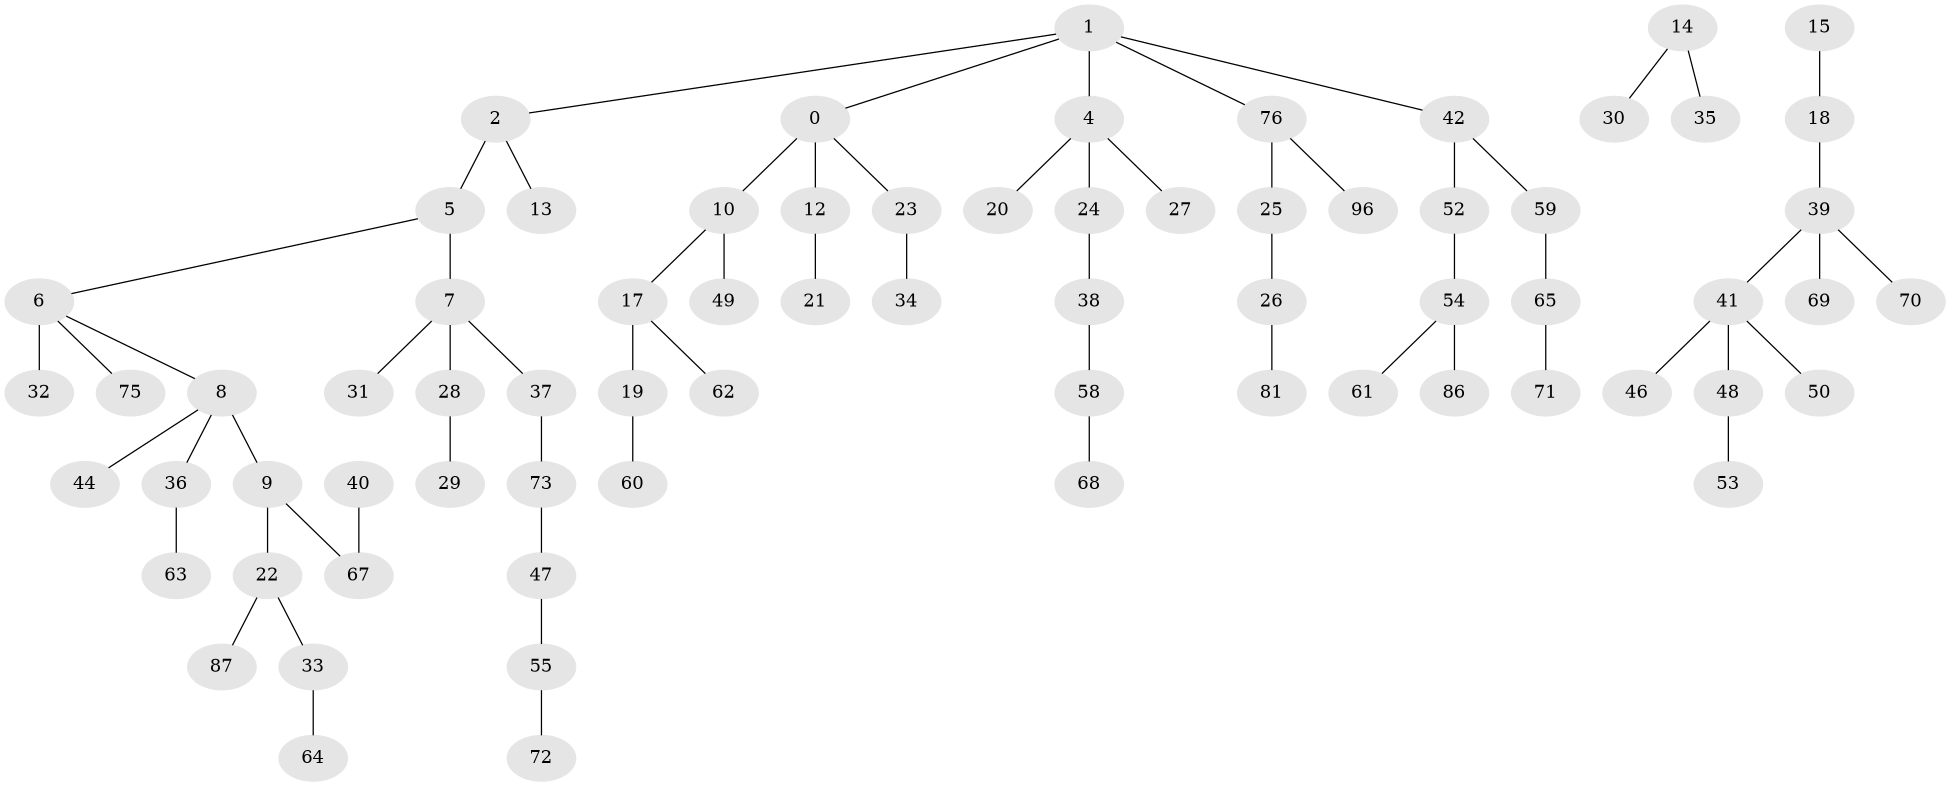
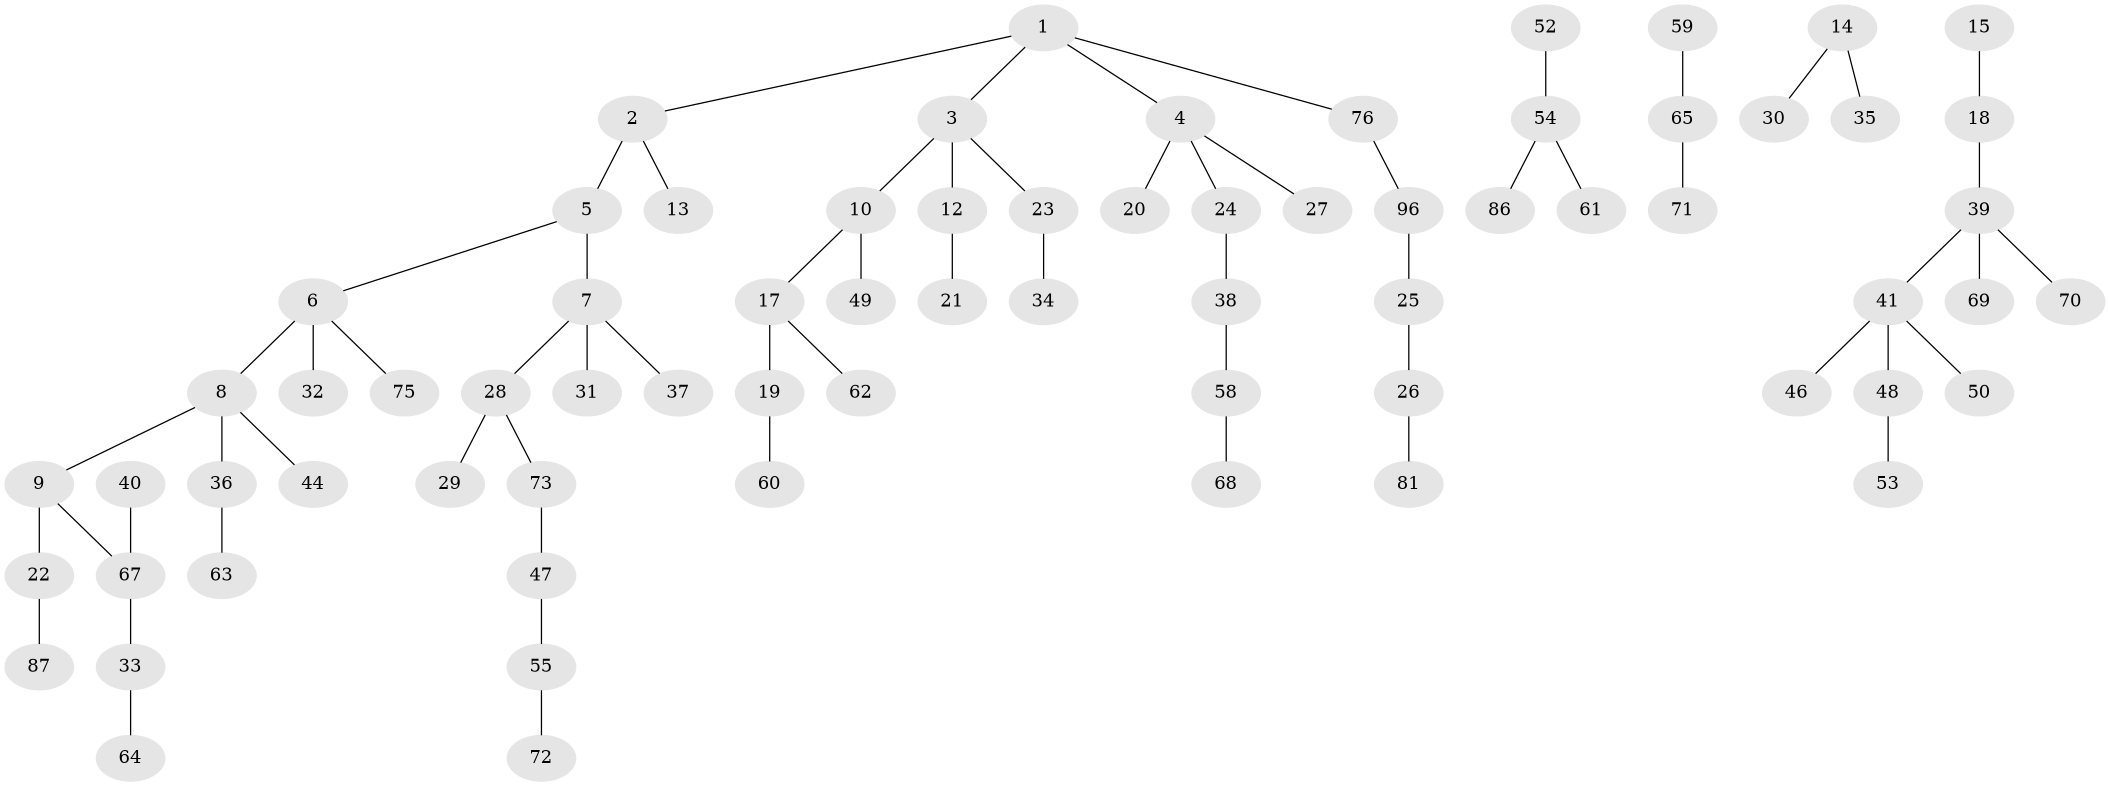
(815, 119) -> (952, 119)
(1454, 119) -> none
(1272, 165) -> (1409, 256)
(541, 439) -> (519, 439)
(290, 621) -> (131, 621)
